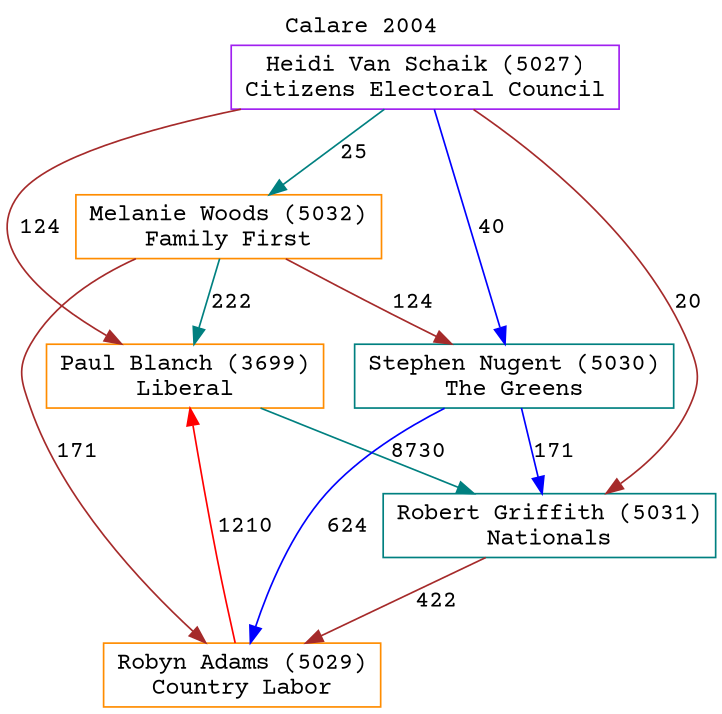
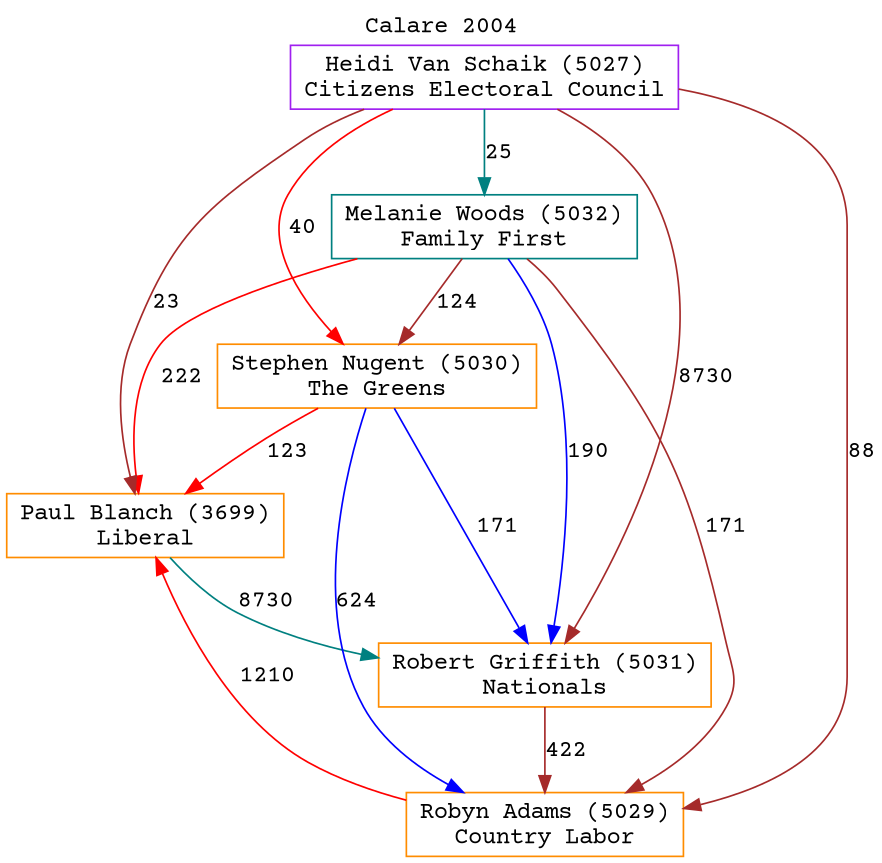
(467, 218) -> (285, 202)
(40, 227) -> (166, 301)
(229, 227) -> (484, 227)
(209, 293) -> (191, 320)
(688, 301) -> (706, 376)
(514, 376) -> (377, 376)
none -> (565, 437)
none -> (847, 438)
none -> (257, 444)
(549, 526) -> (545, 675)
